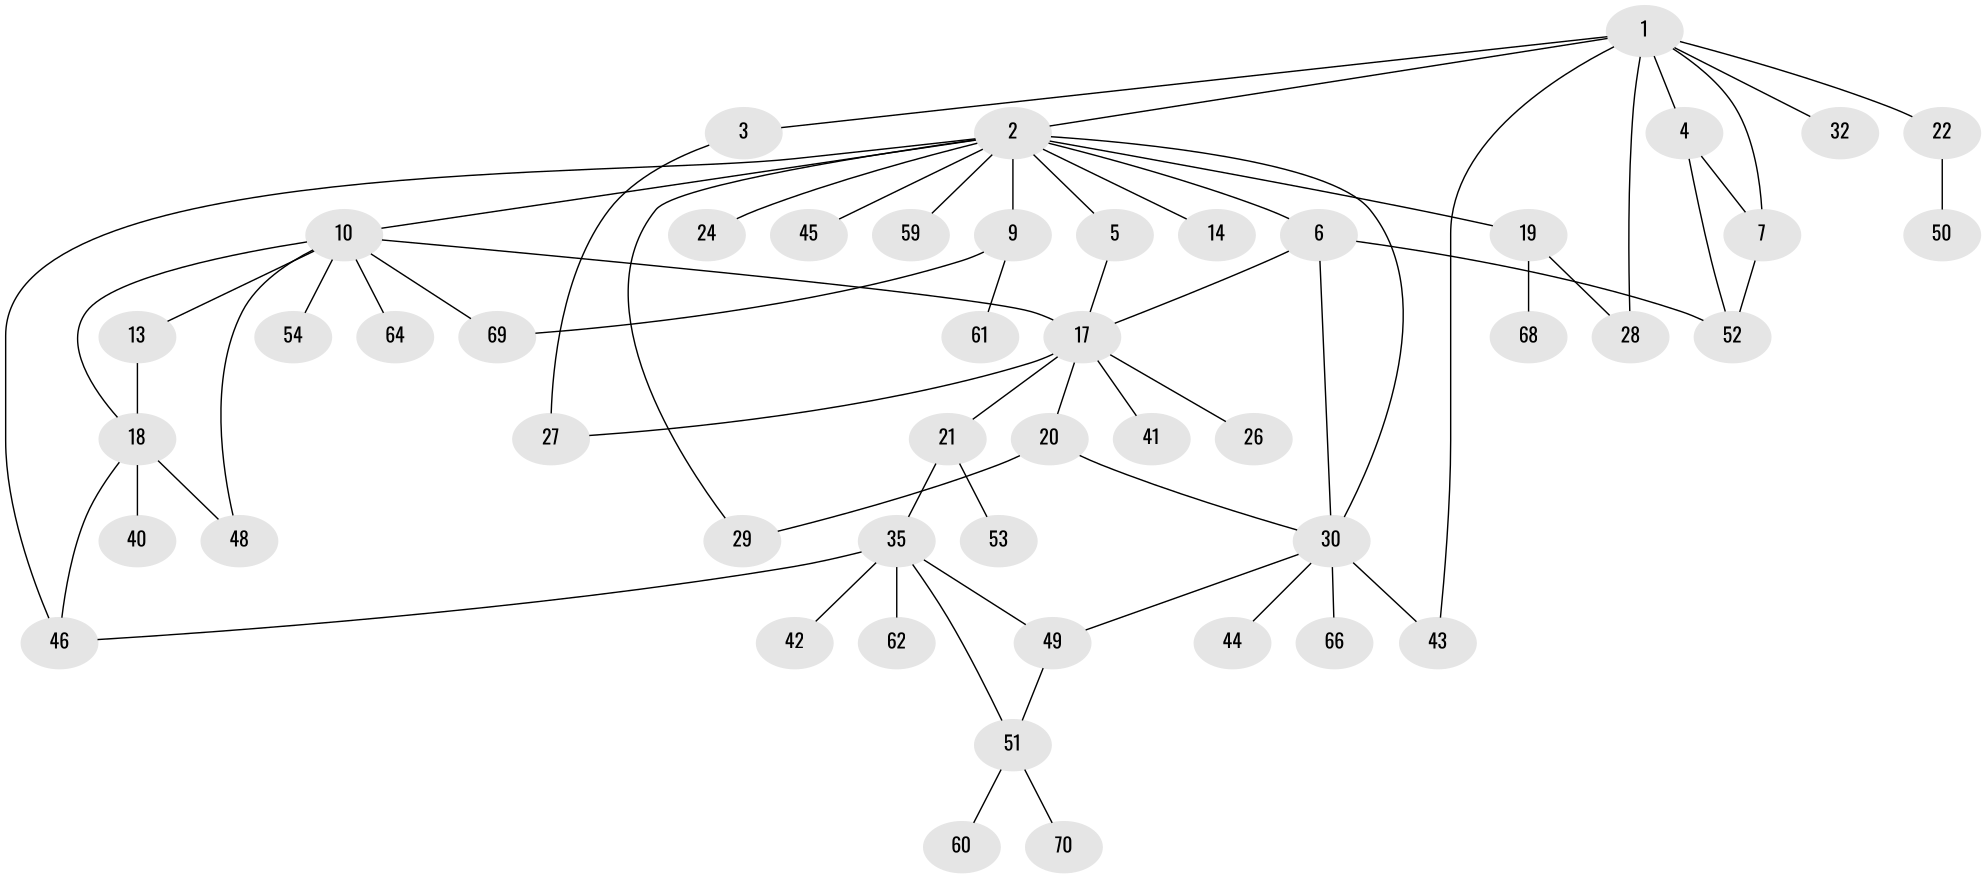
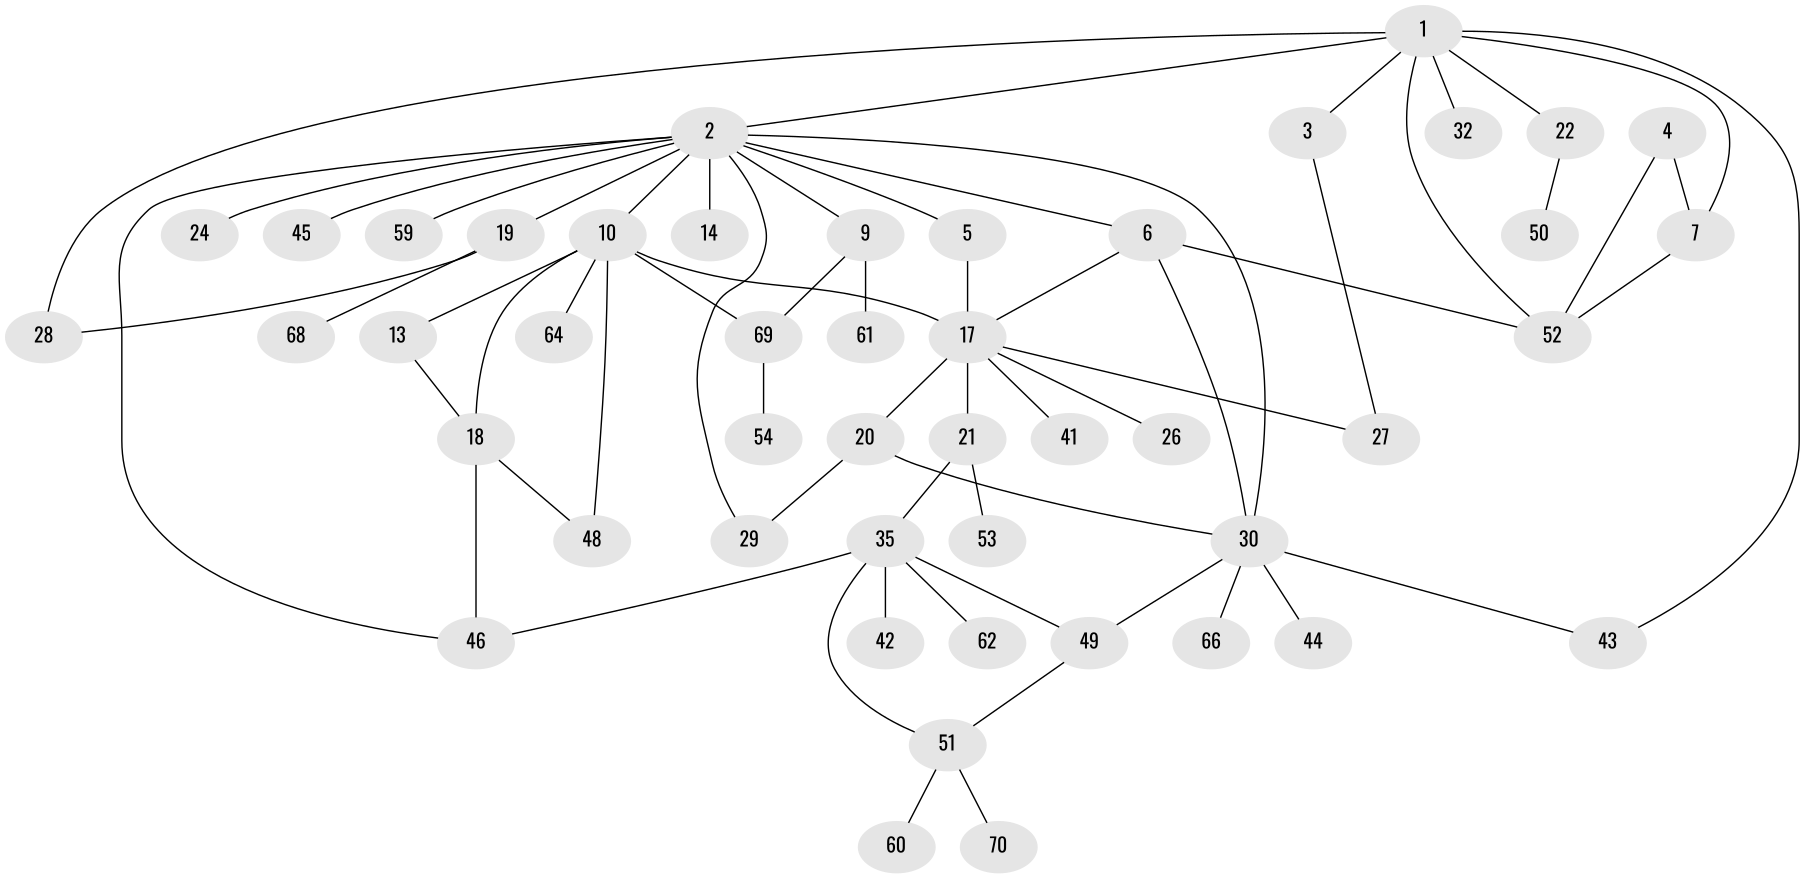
(1665, 82) -> (1432, 202)
(319, 286) -> (764, 388)
(137, 541) -> none
